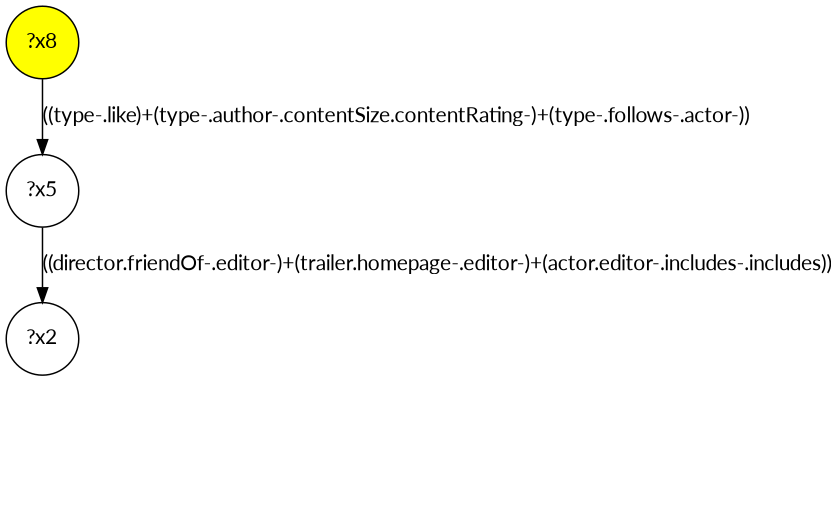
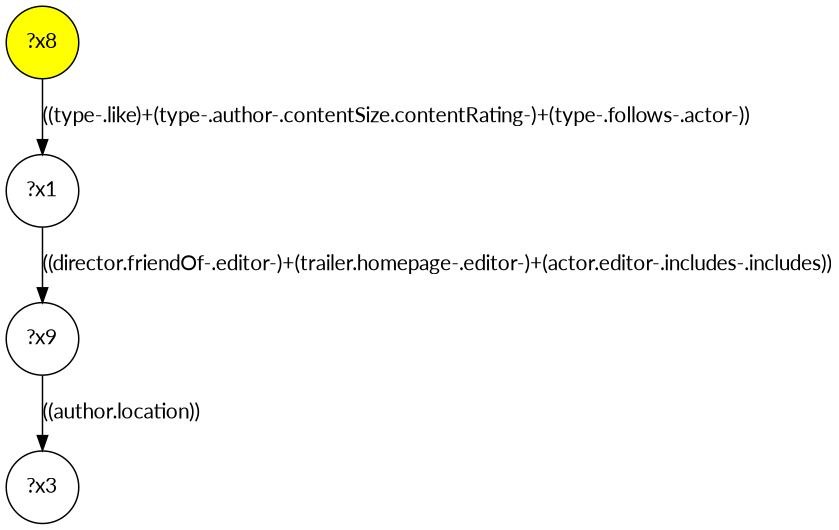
(42, 191) -> (42, 191)
(42, 339) -> (42, 339)
none -> (42, 487)
